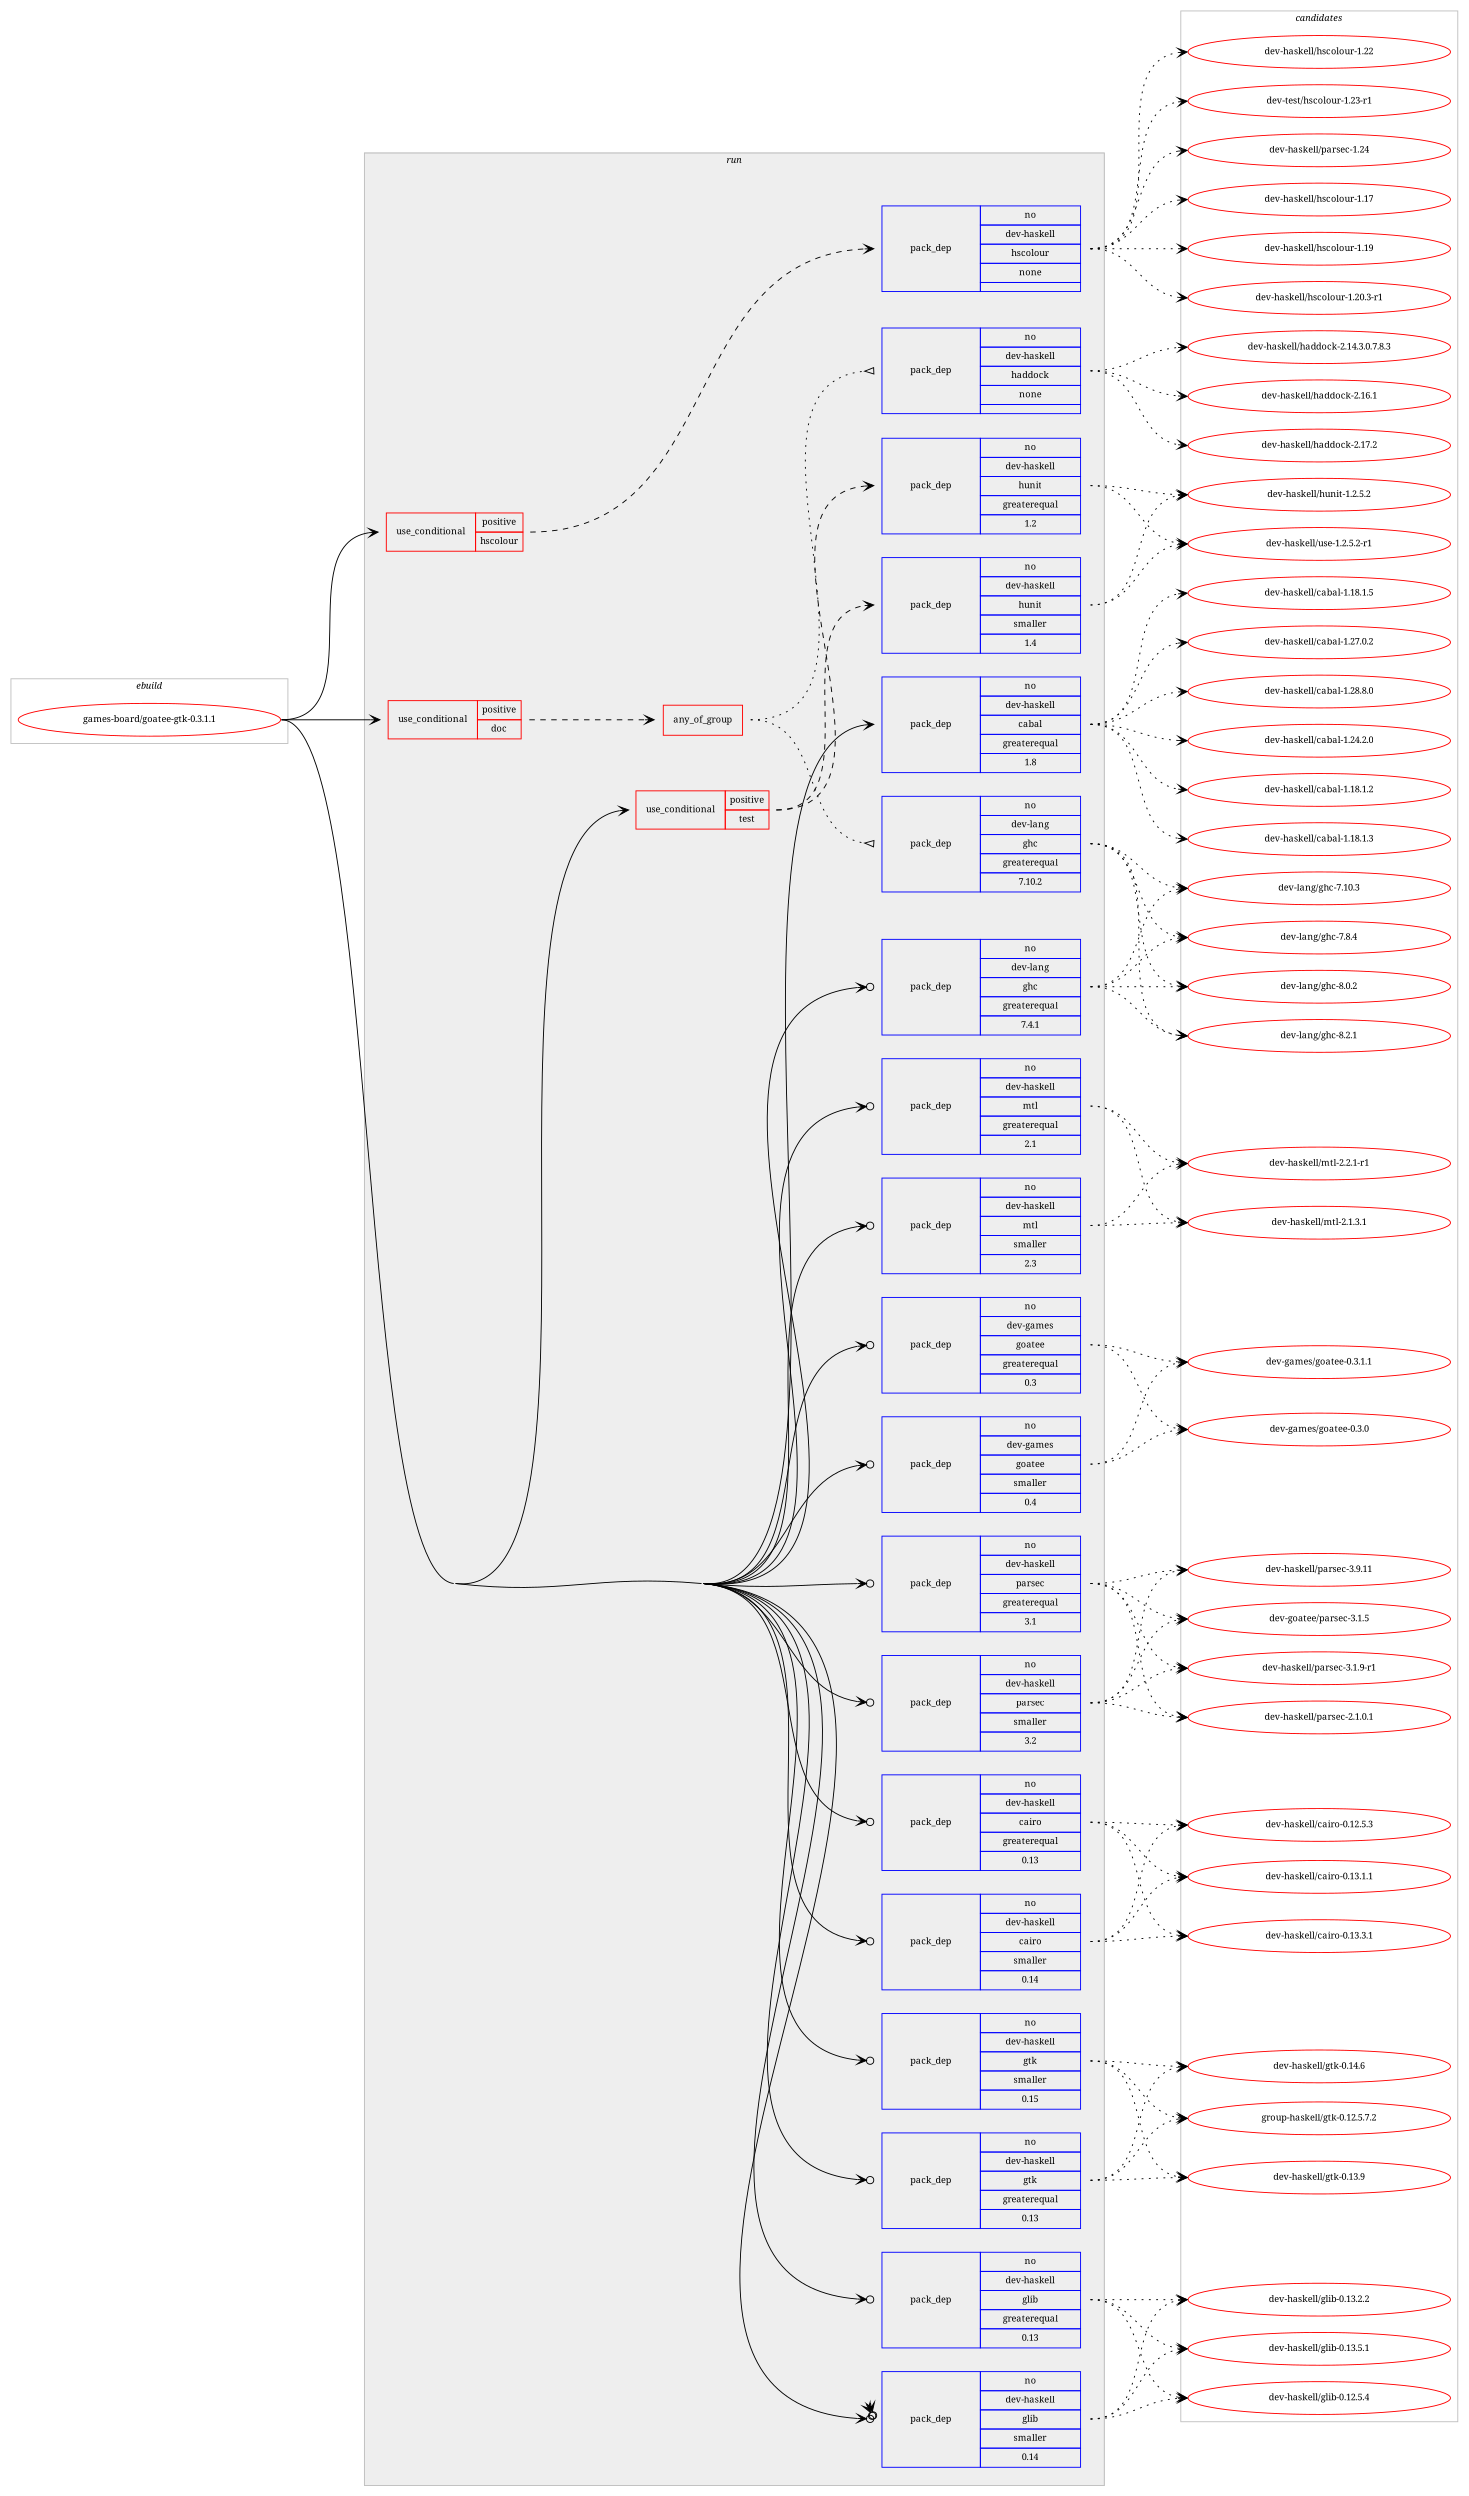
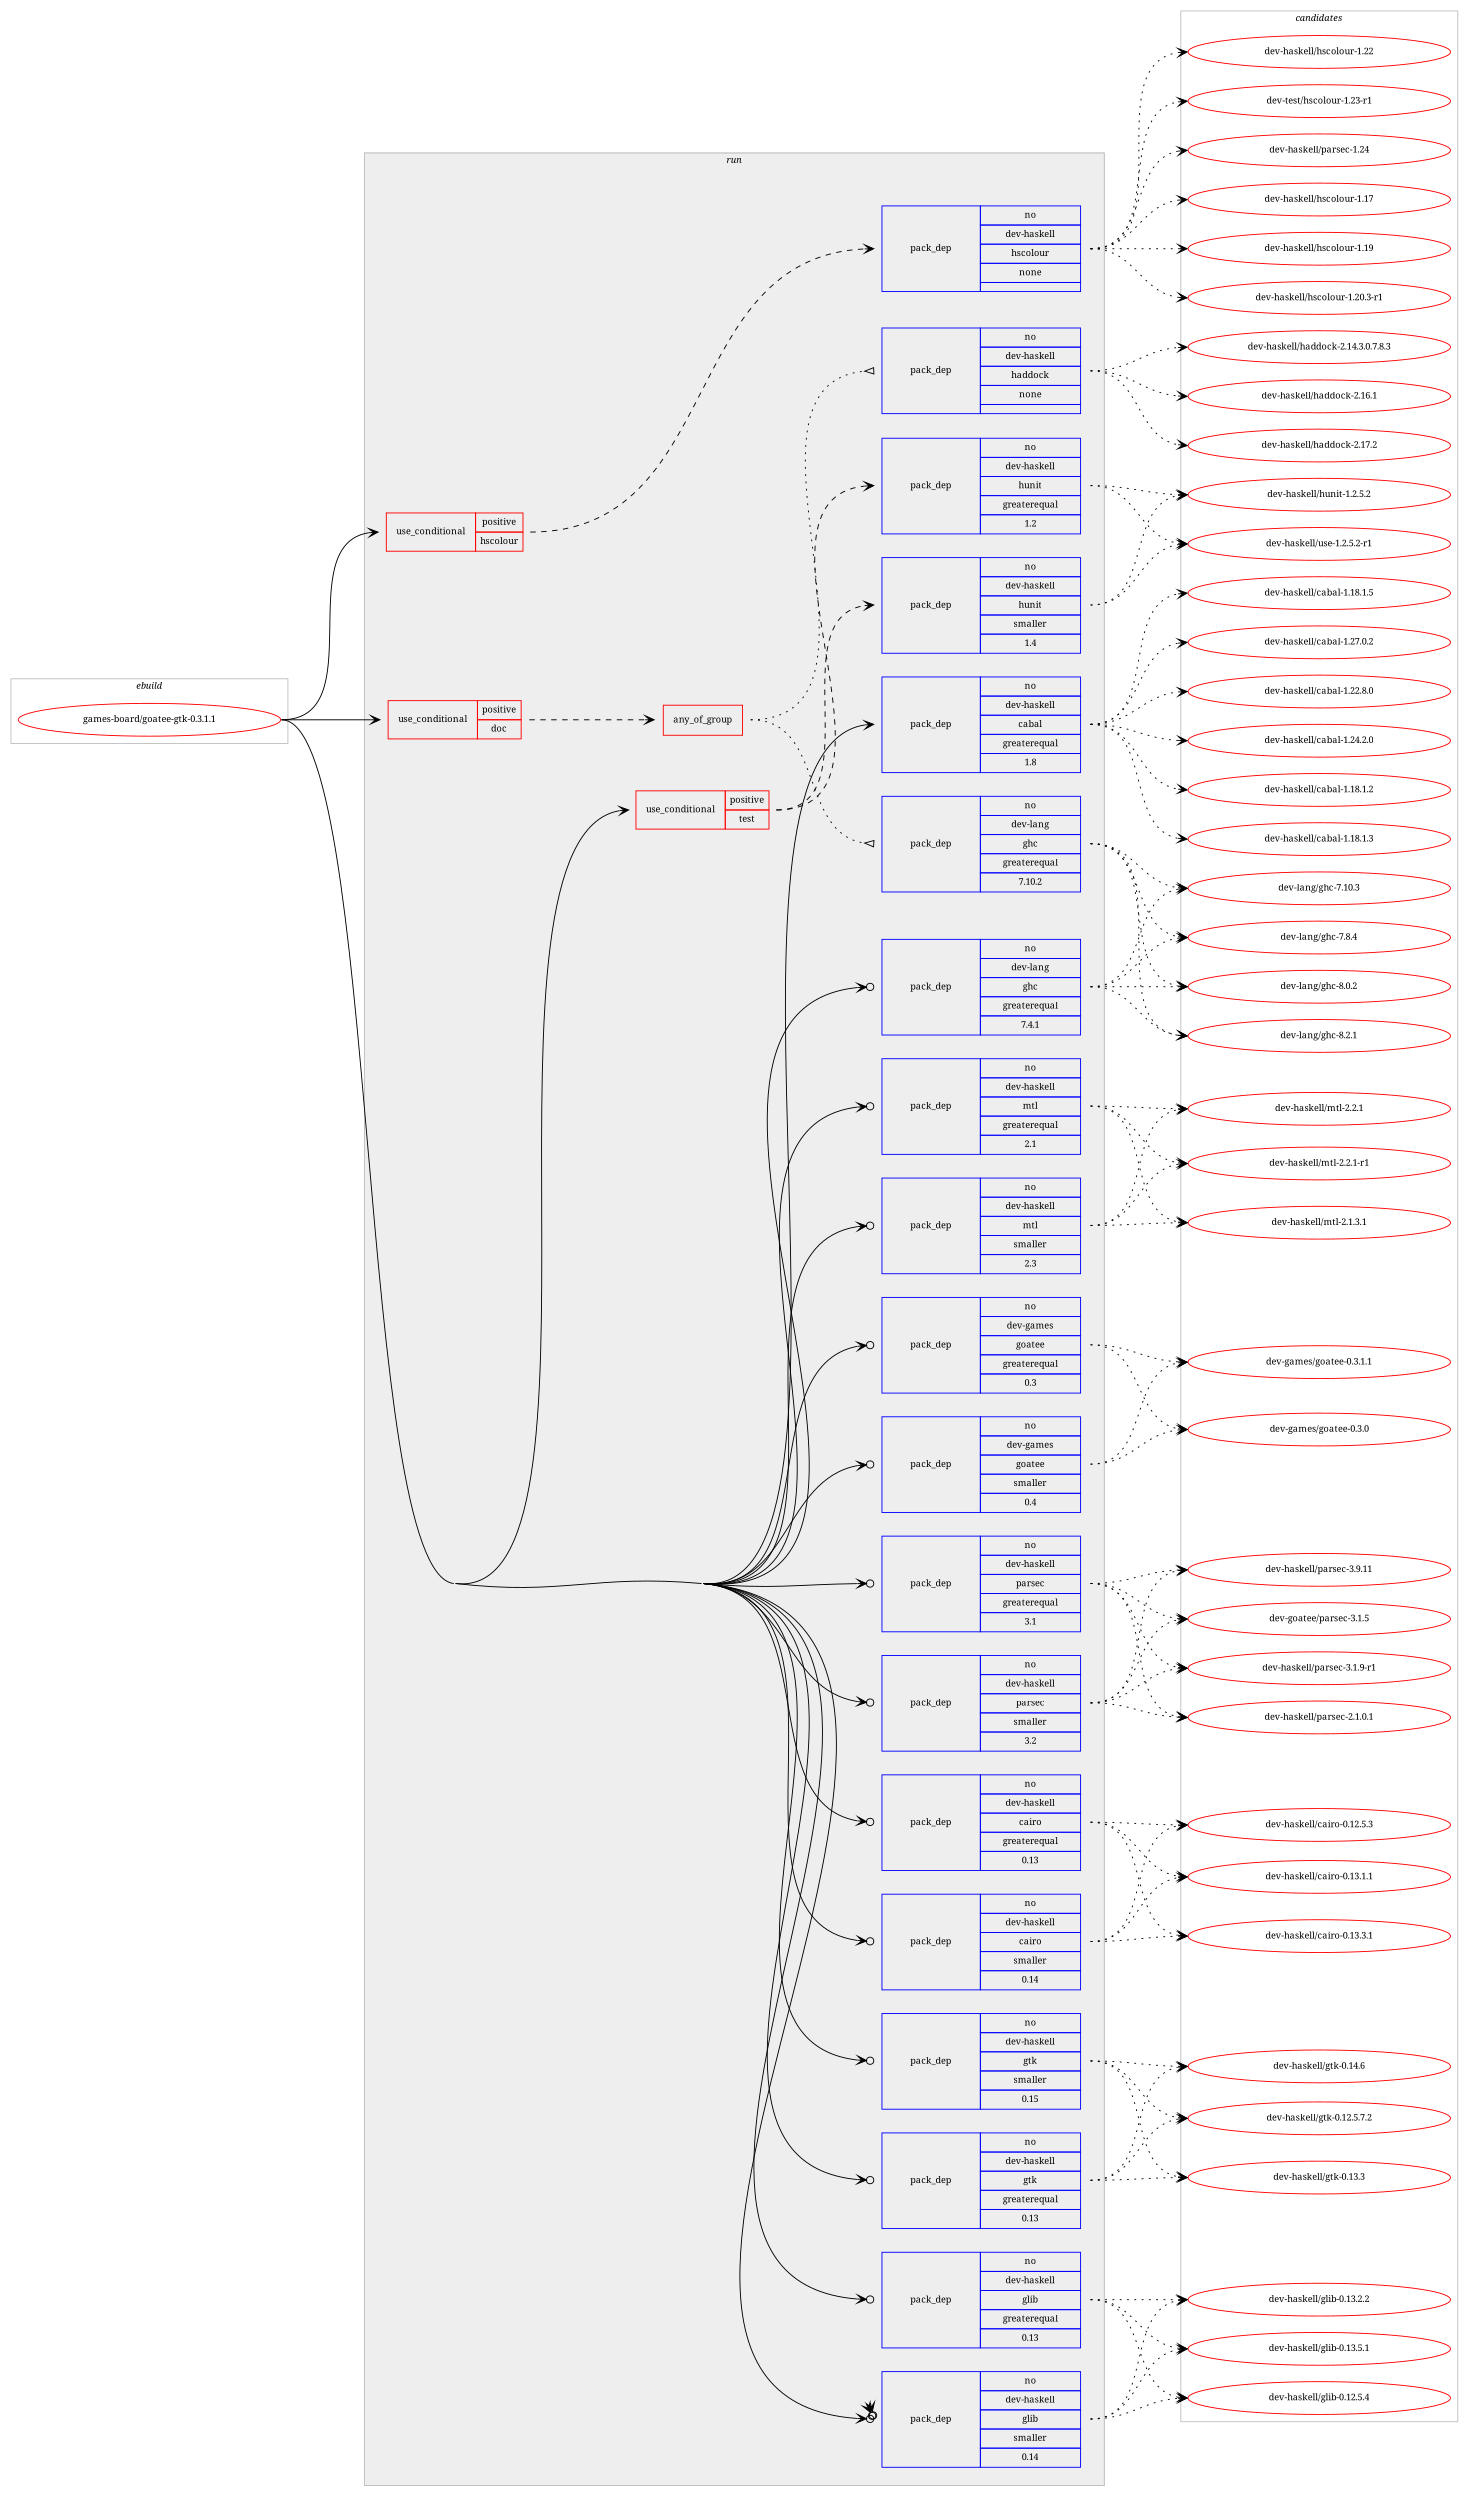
(1319, 692) -> (1319, 692)
none -> (1319, 1109)
(1319, 2118) -> (1319, 2118)
(1319, 2178) -> (1319, 2178)
